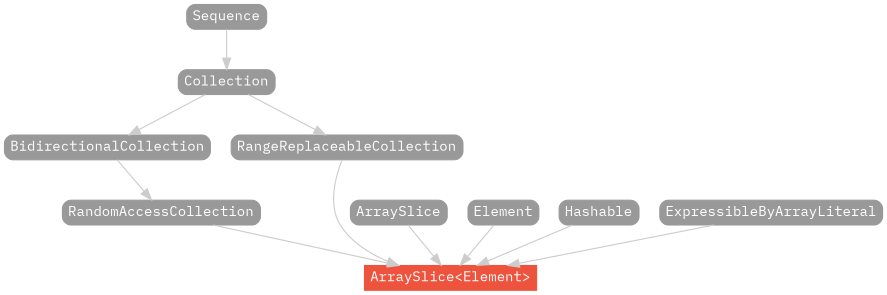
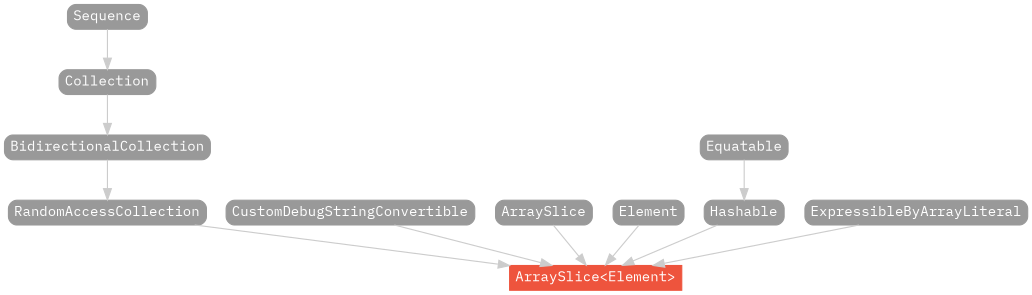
(347, 147) -> none
none -> (744, 147)
none -> (350, 213)
